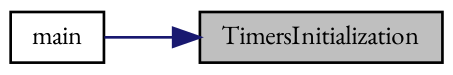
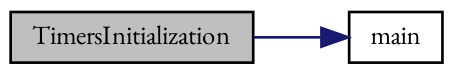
(139, 37) -> (287, 37)
